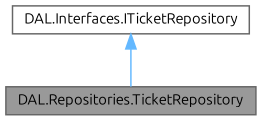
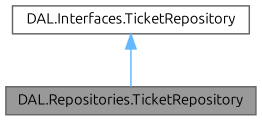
(131, 20) -> (131, 20)
